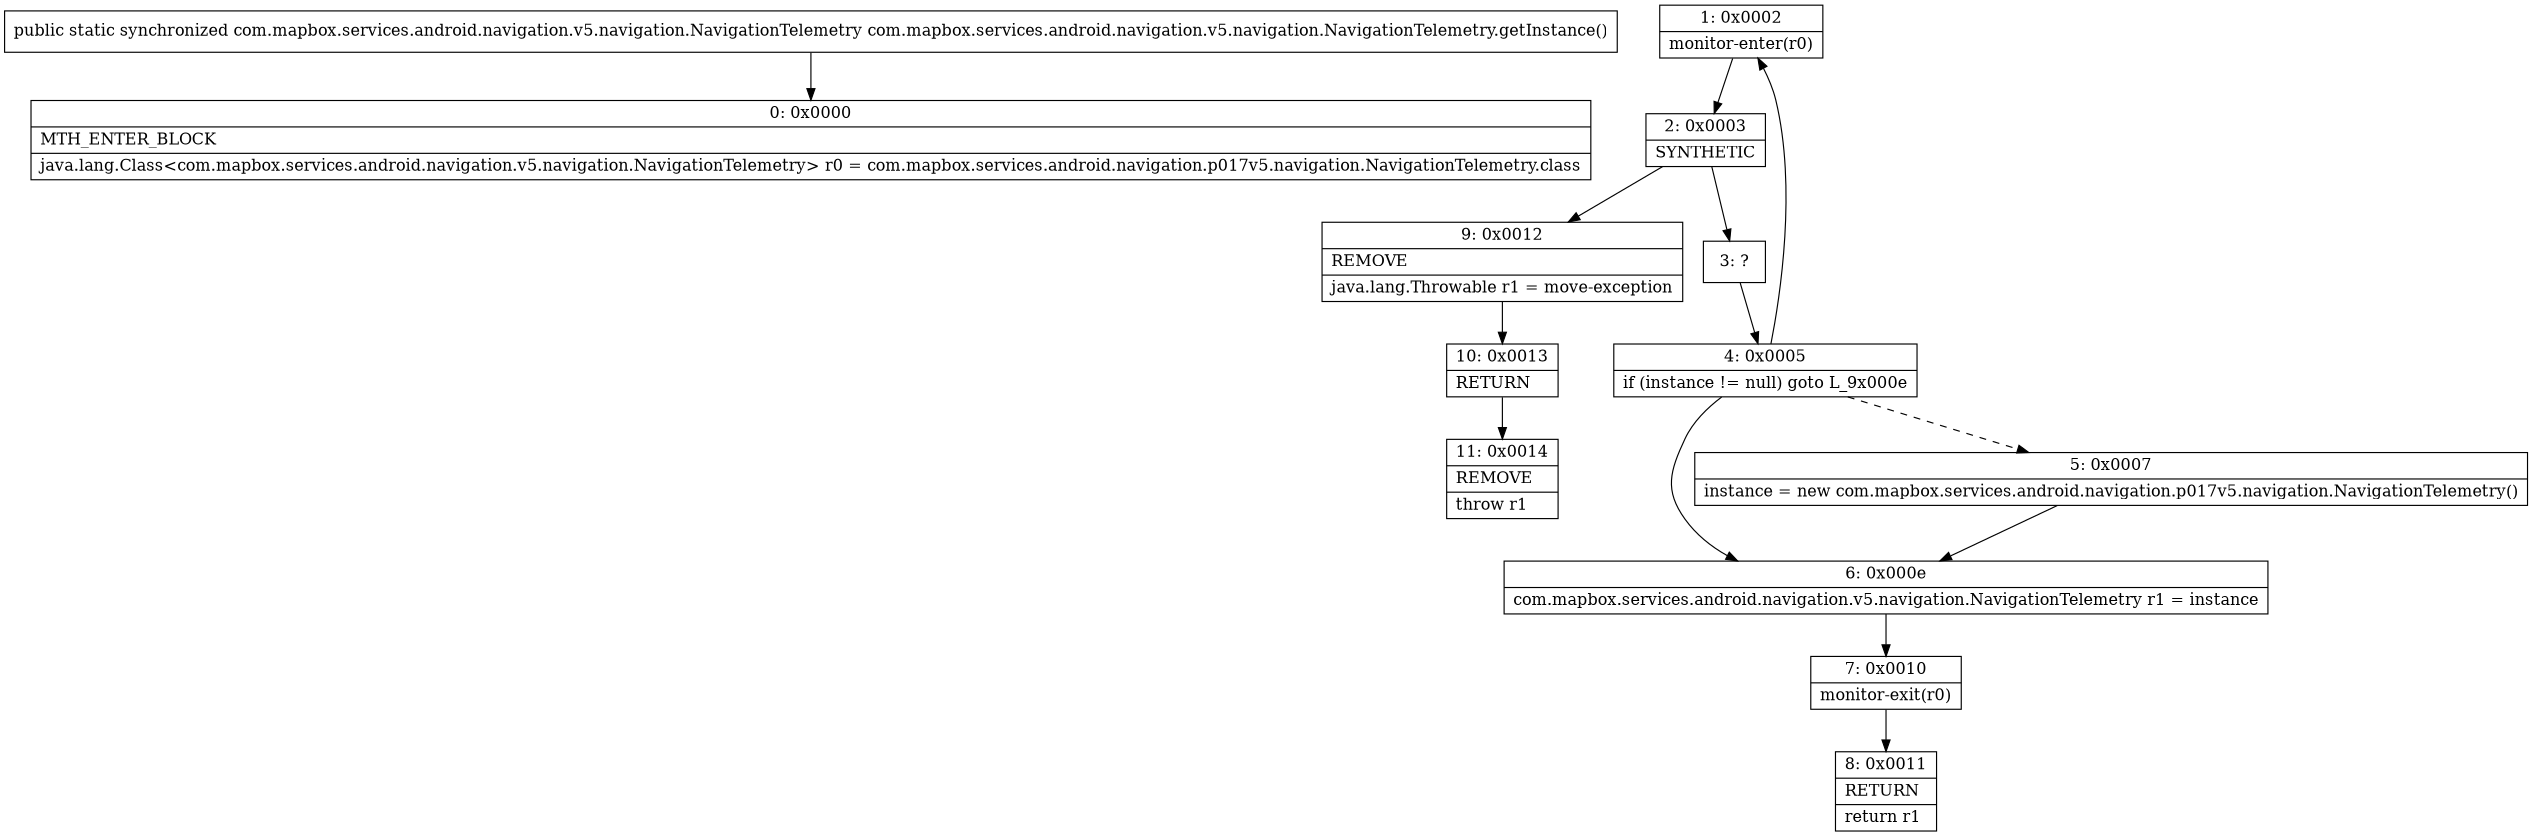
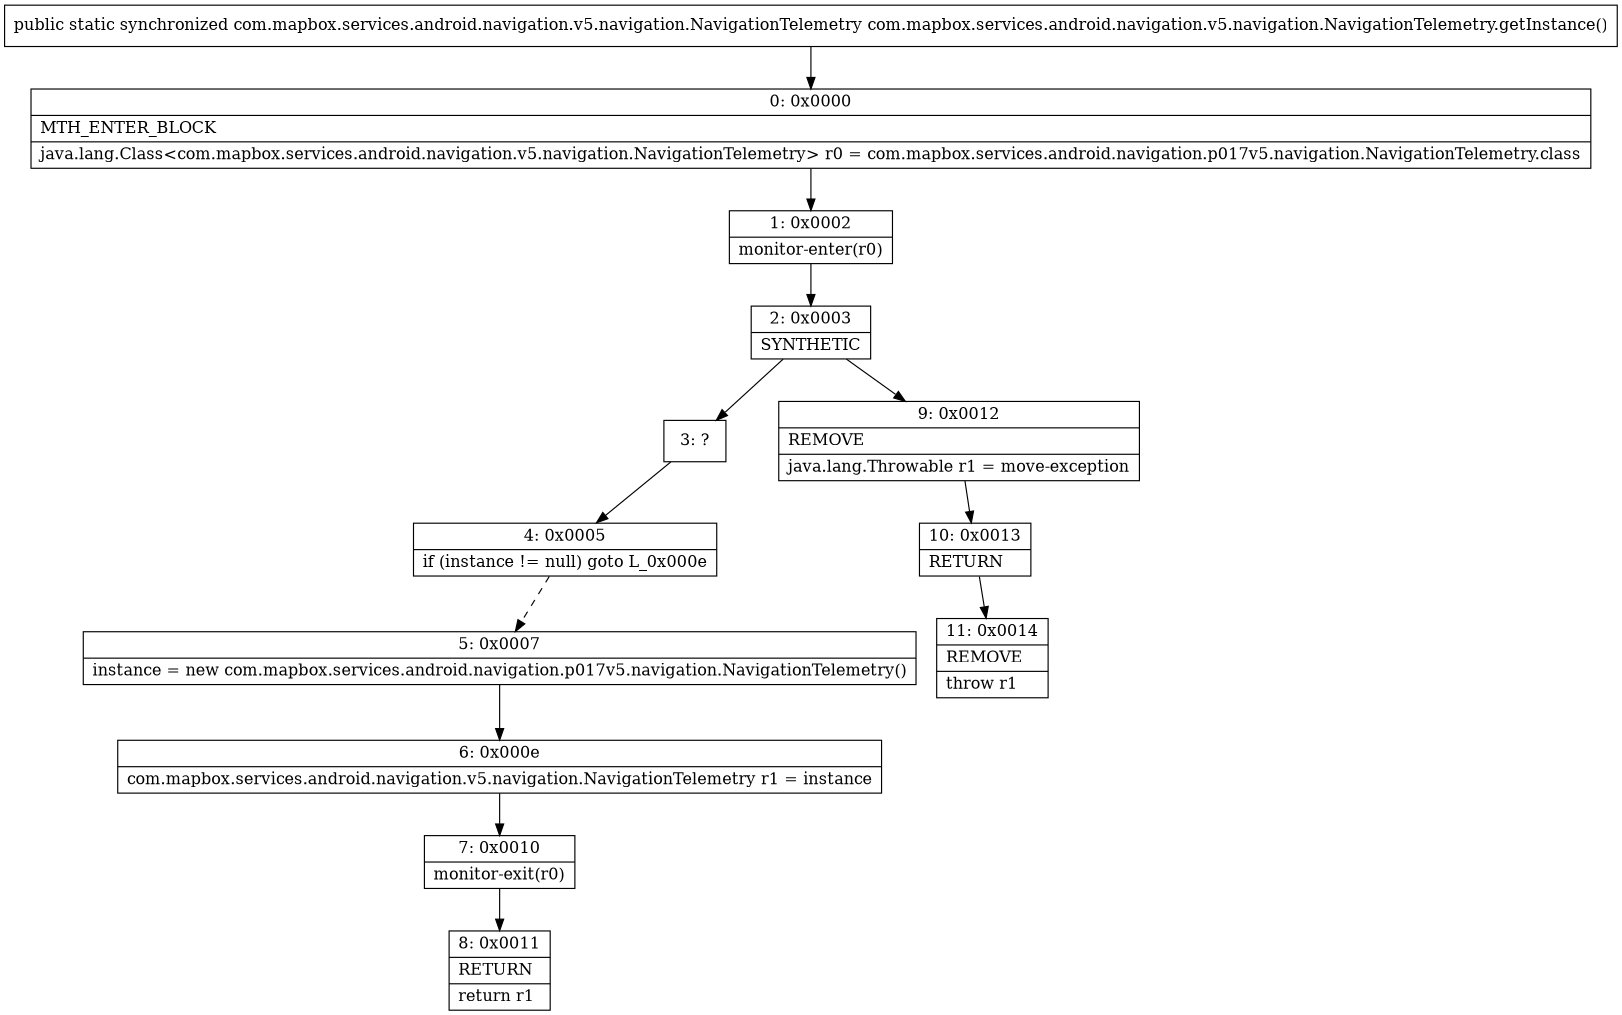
(1786, 205) -> (811, 184)
(1765, 383) -> (565, 562)
(1672, 479) -> none
